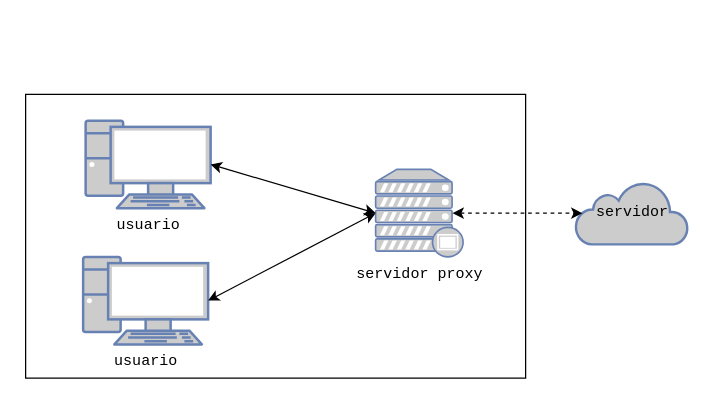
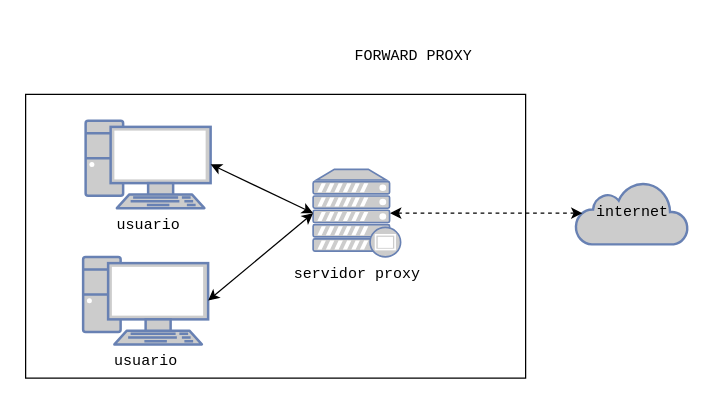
none -> (414, 57)
(419, 213) -> (357, 213)
(633, 213) -> (633, 213)
